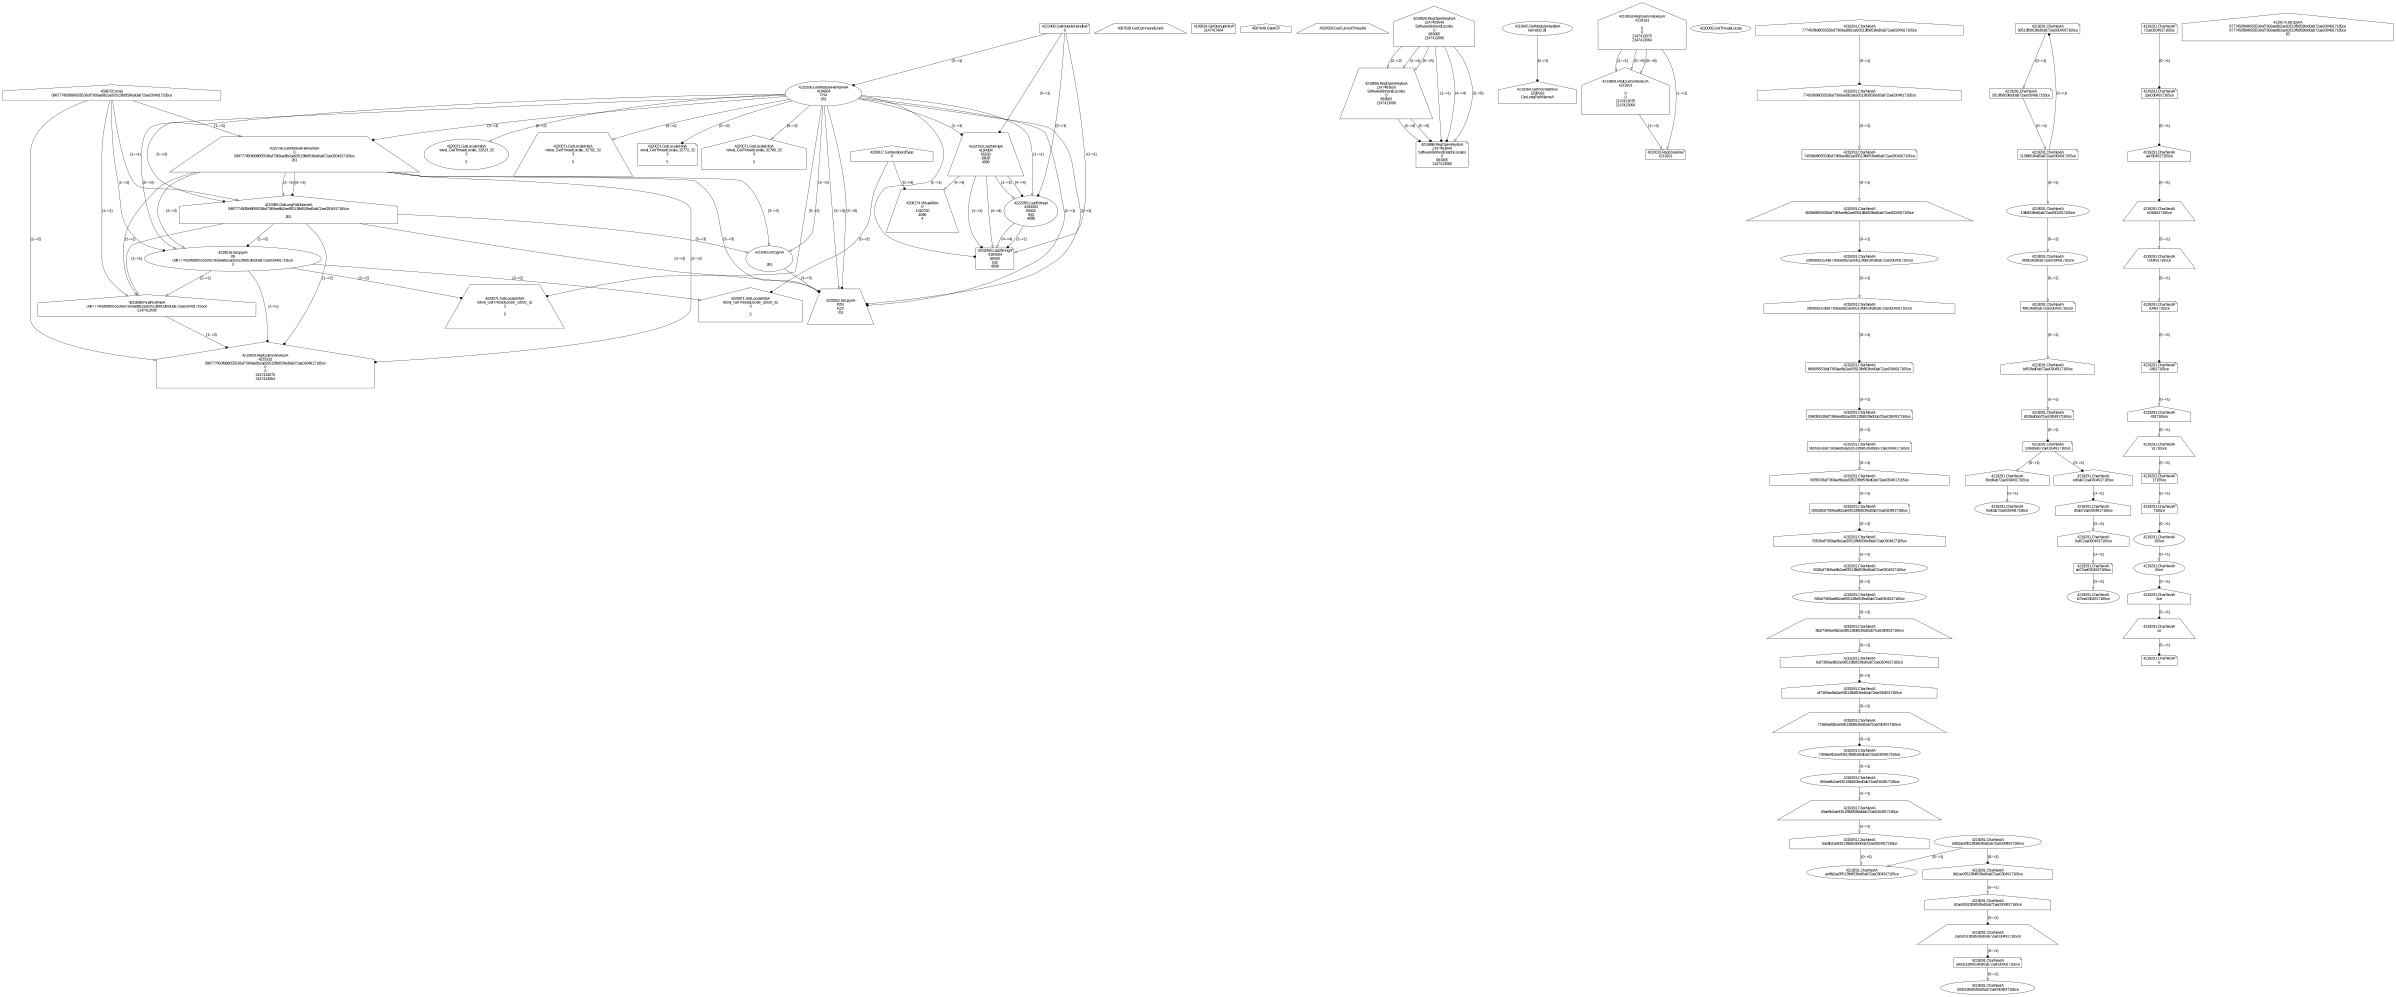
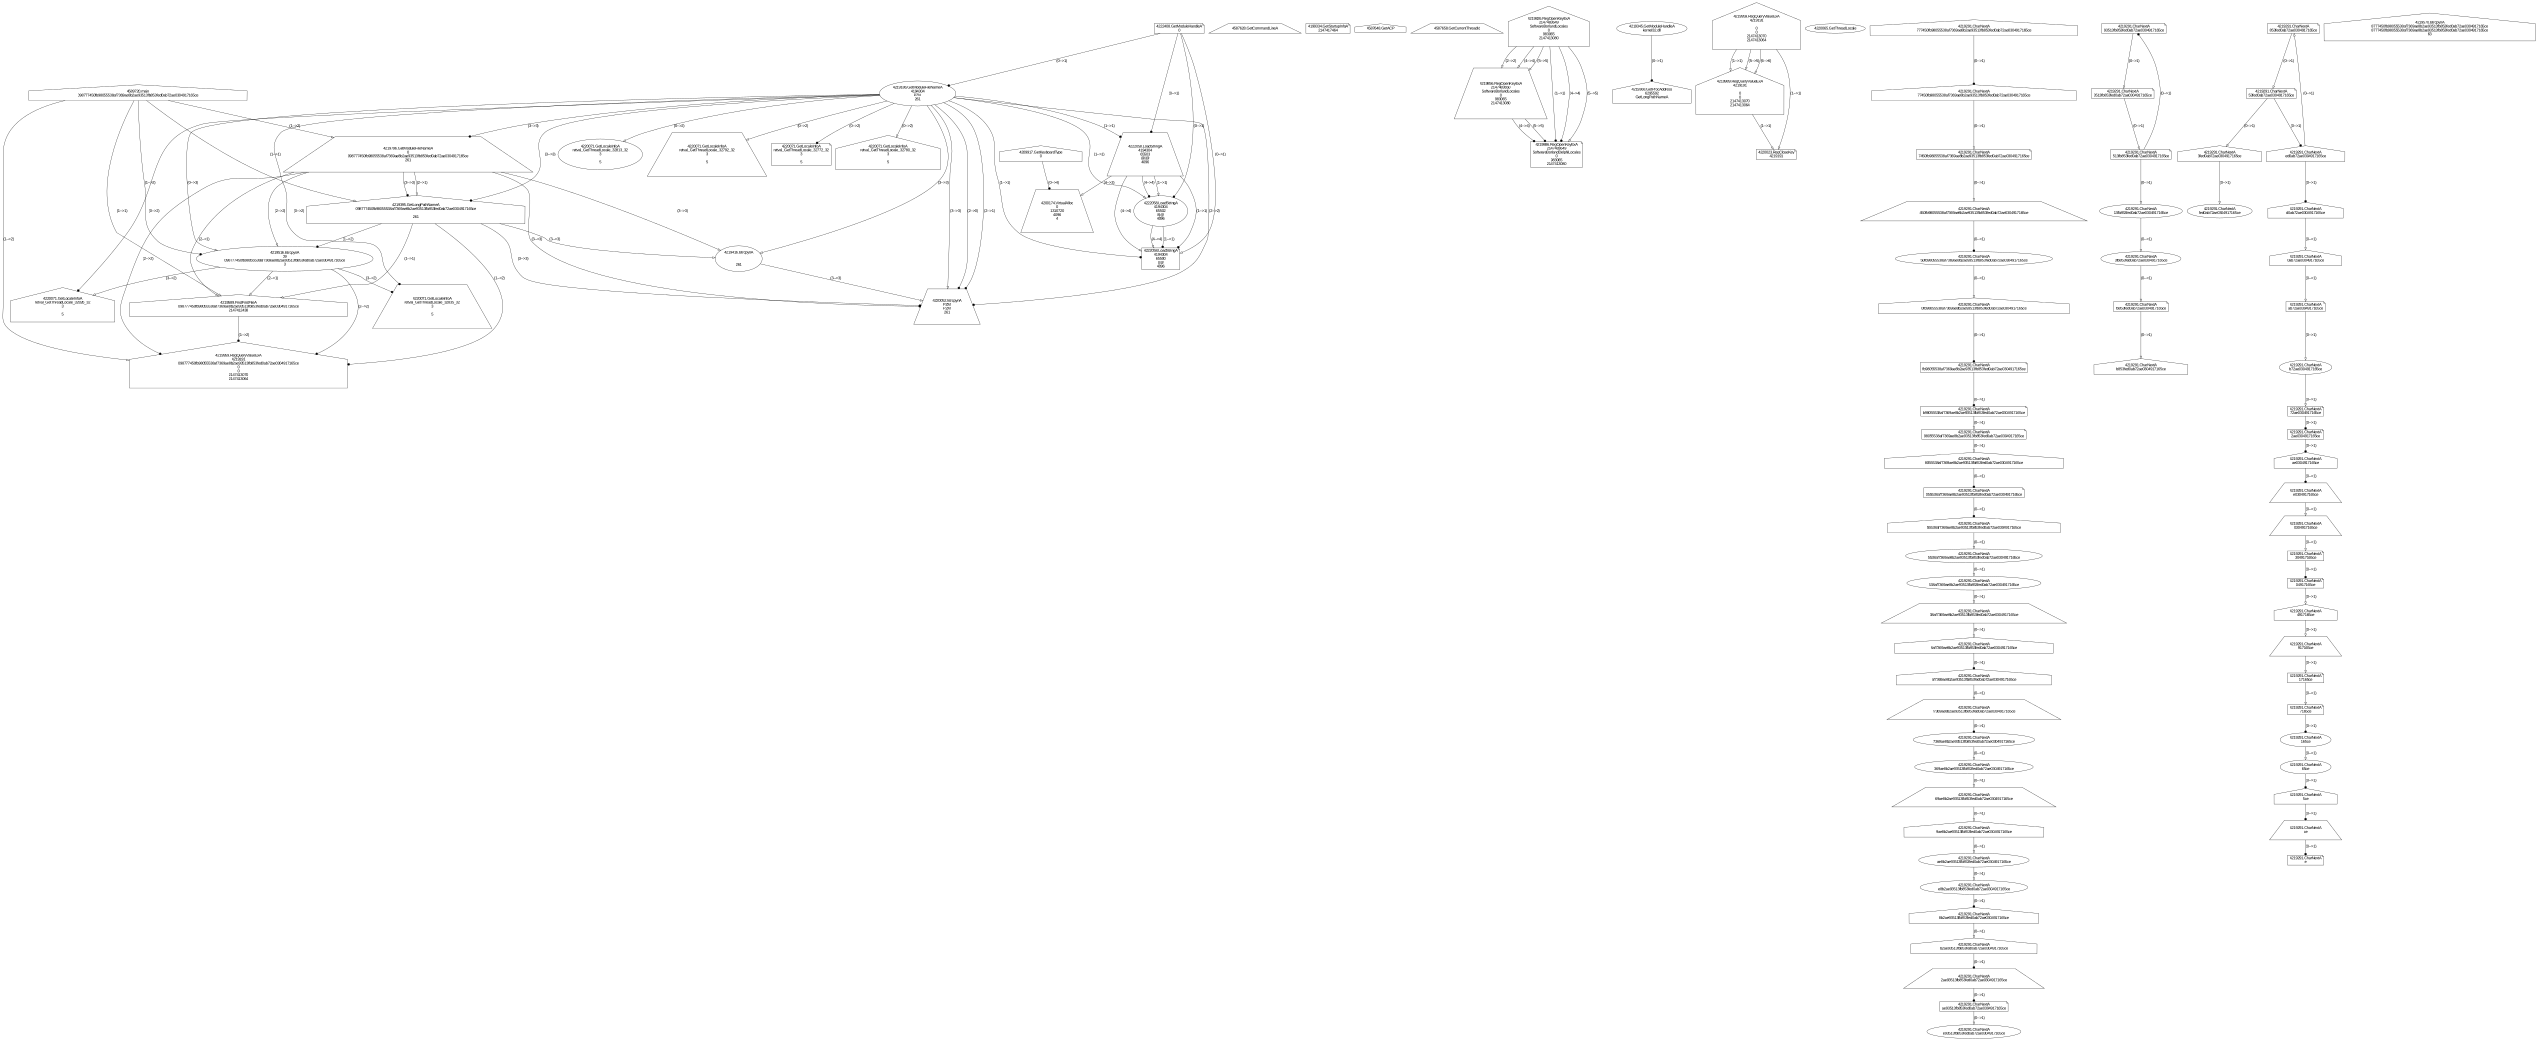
(852, 245) -> (434, 111)
none -> (2306, 389)
(2048, 391) -> (2301, 91)
(2048, 430) -> (2283, 60)
(1926, 857) -> (1974, 872)
